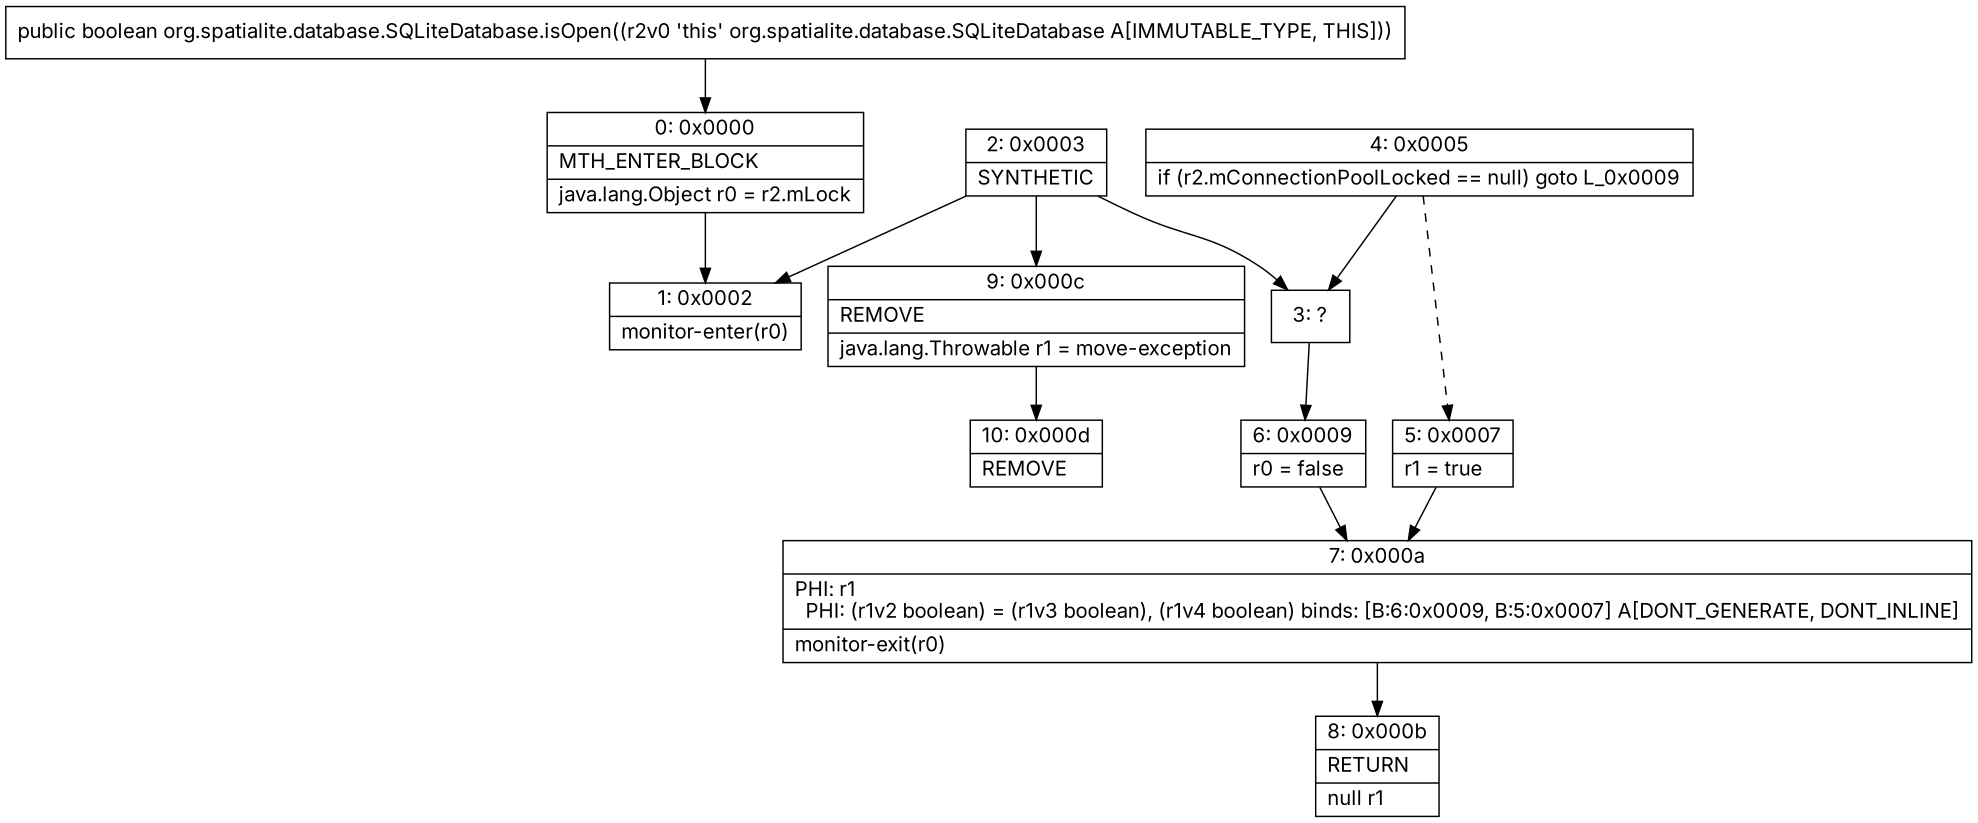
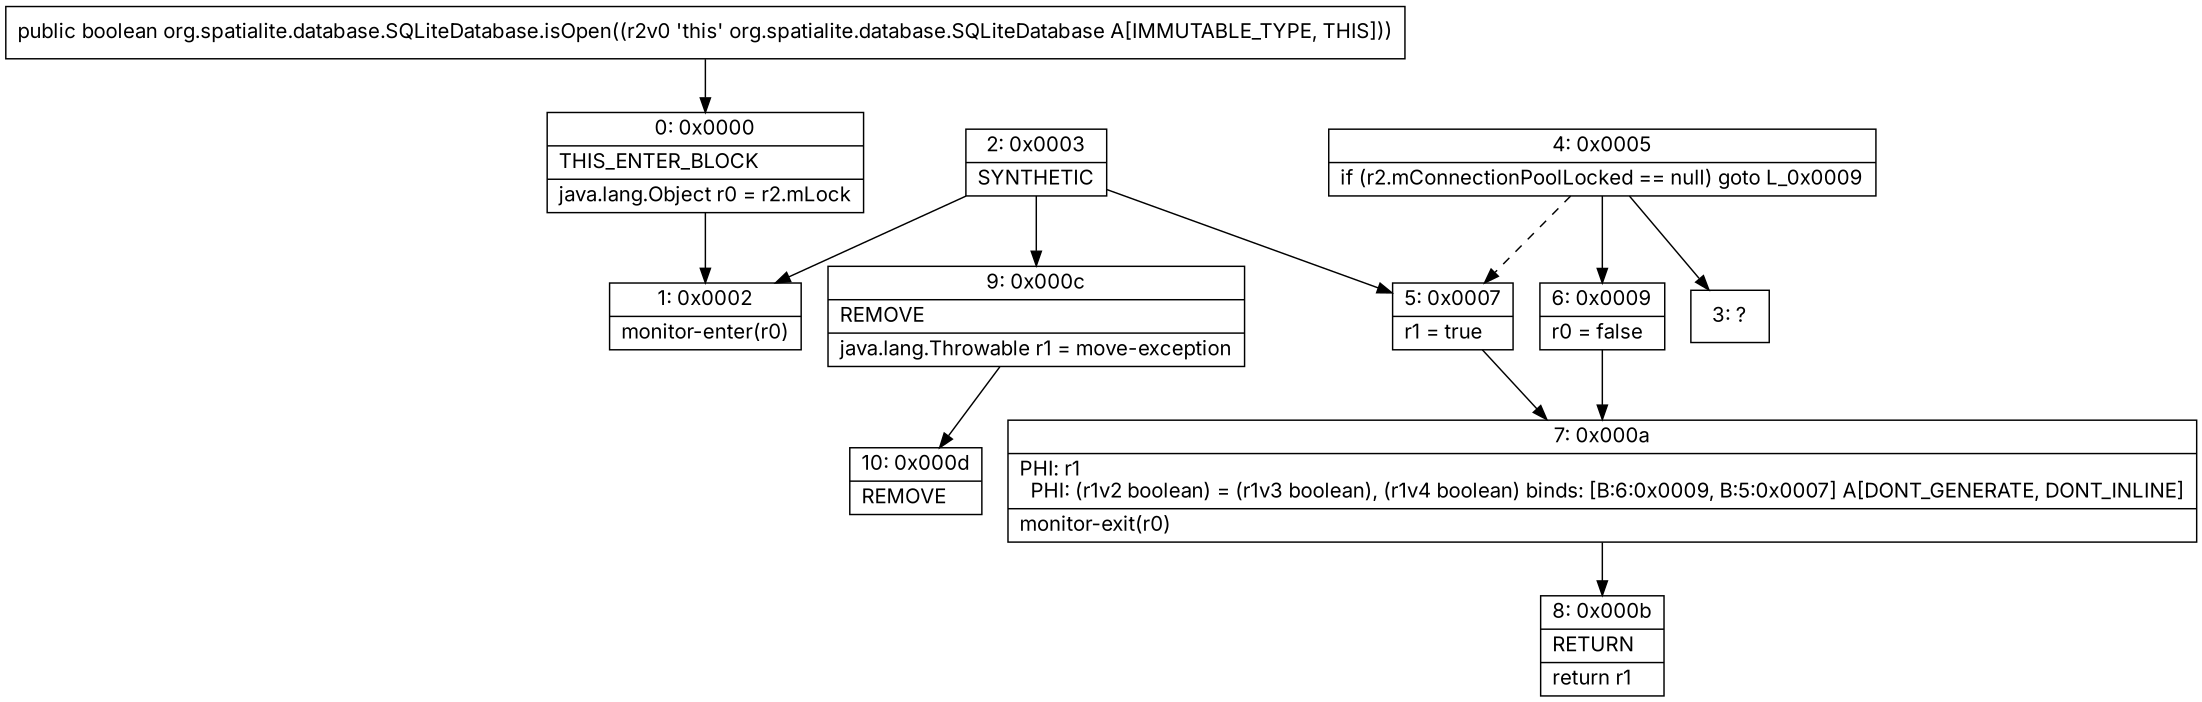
(660, 162) -> (660, 162)
(1189, 234) -> (1243, 239)
(1308, 374) -> (1602, 232)
(1356, 799) -> (1592, 679)
